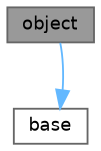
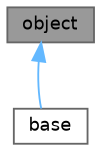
(63, 66) -> (38, 85)
